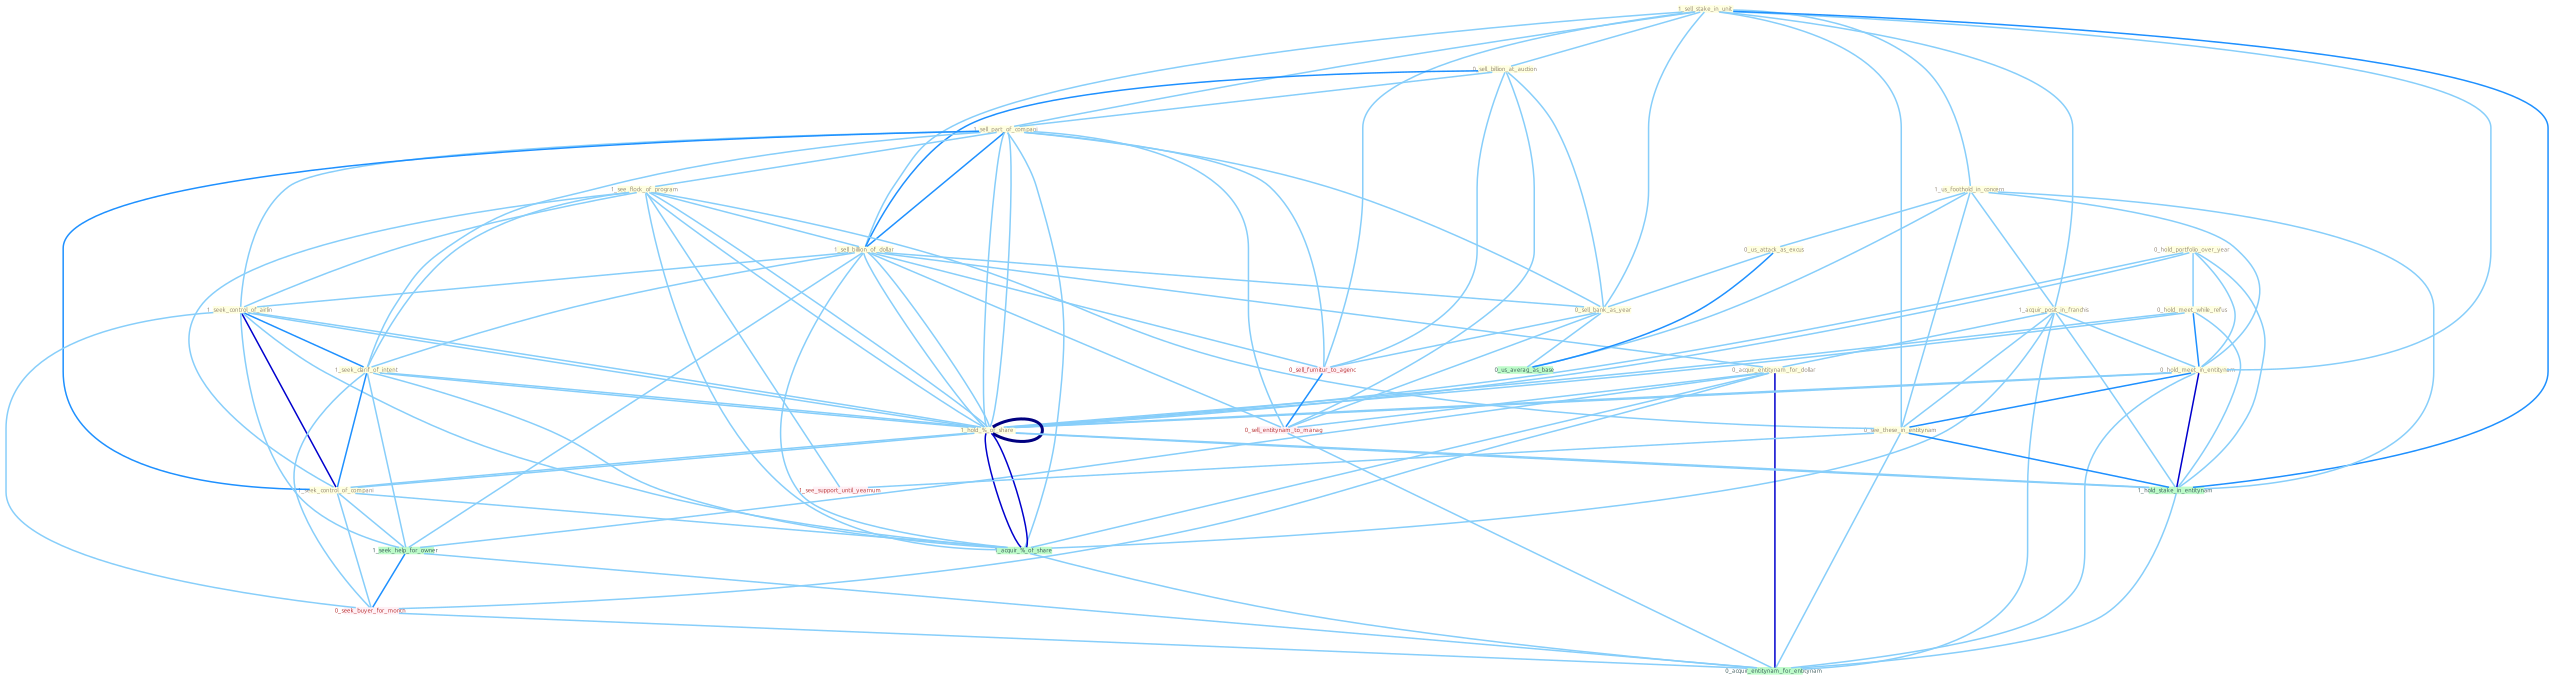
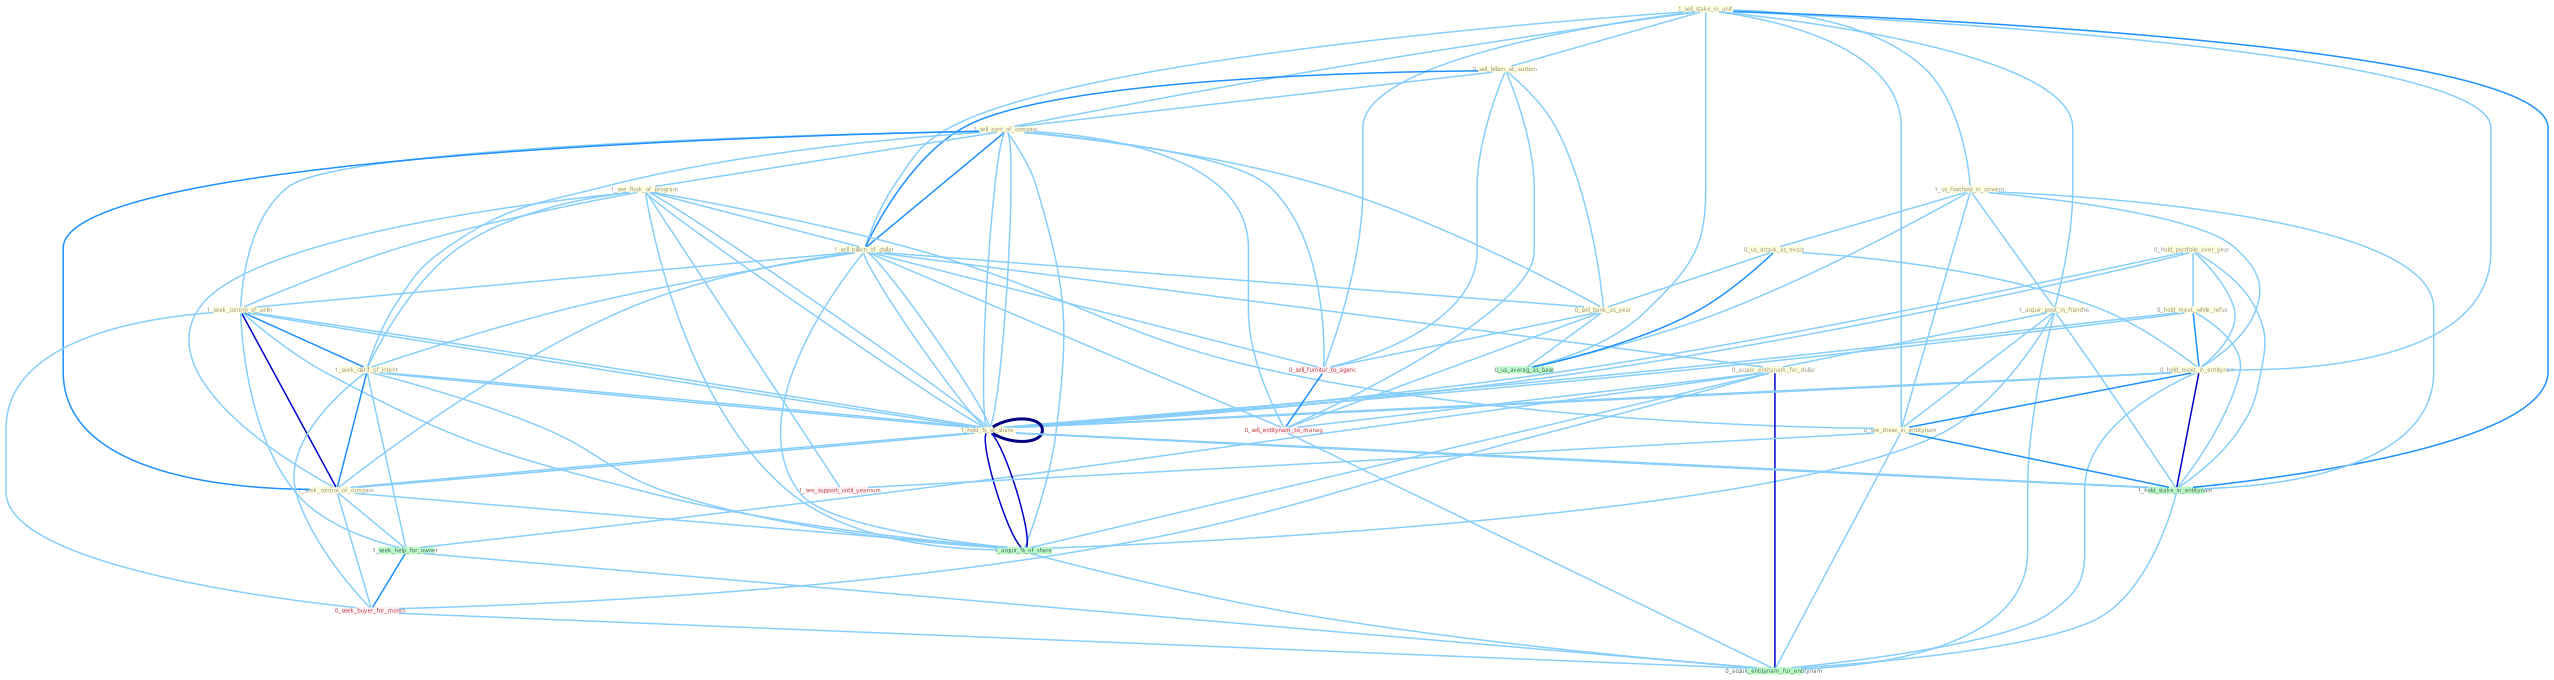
(1649, 157) -> (1701, 235)
(2127, 340) -> (1998, 279)
(624, 407) -> (579, 331)
